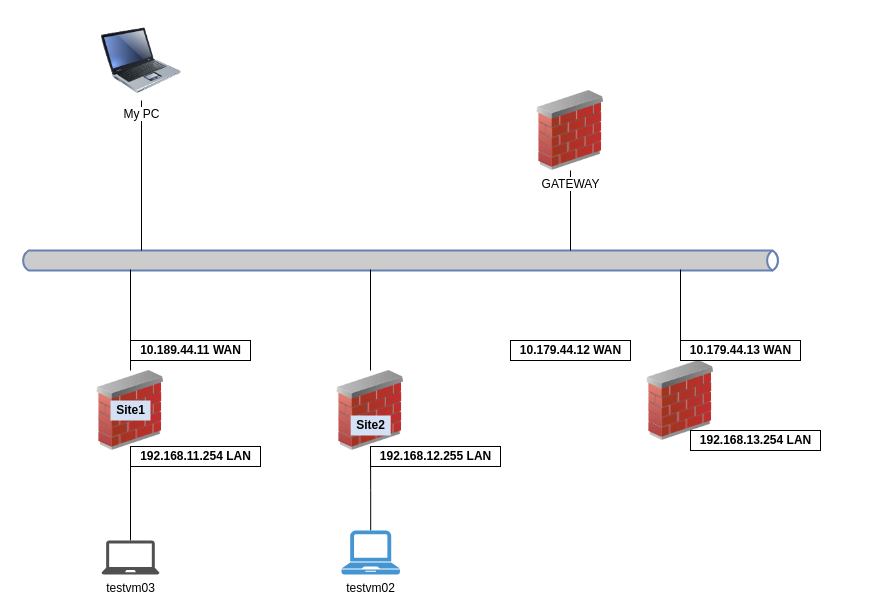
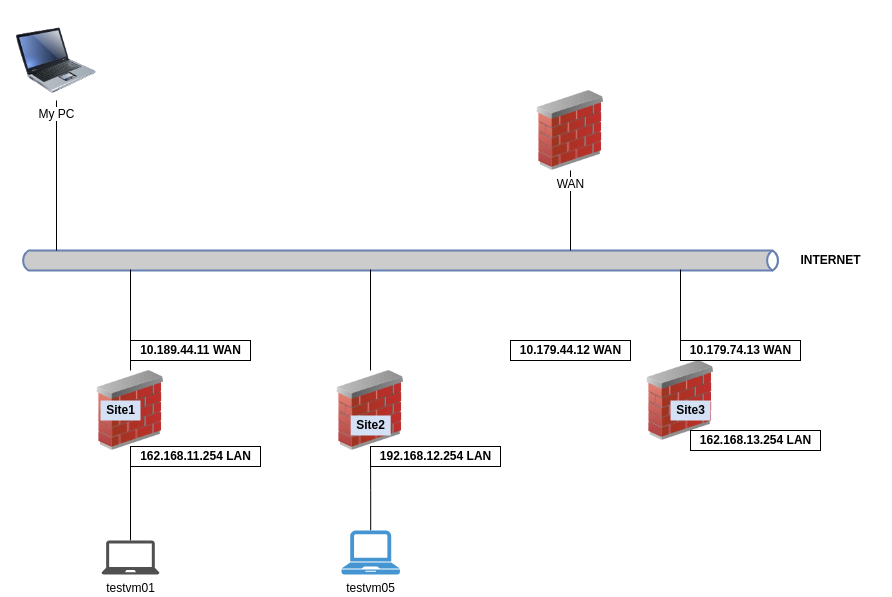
(142, 61) -> (57, 61)
(571, 185) -> (571, 185)
none -> (831, 261)
(741, 351) -> (741, 351)
(131, 411) -> (121, 411)
none -> (691, 411)
(756, 441) -> (756, 441)
(196, 457) -> (196, 457)
(436, 457) -> (436, 457)
(131, 589) -> (131, 589)
(371, 589) -> (371, 589)
